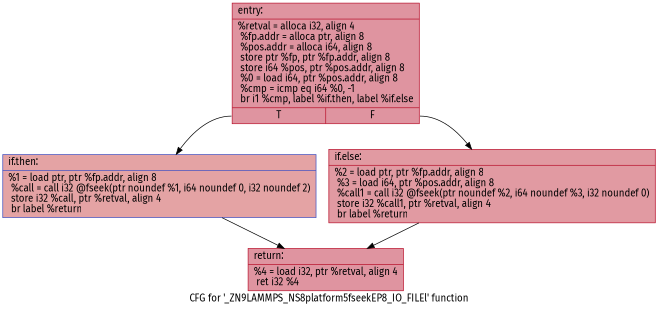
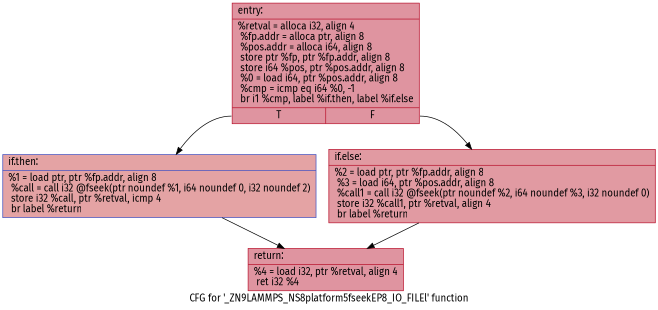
(85, 199) -> (85, 199)
